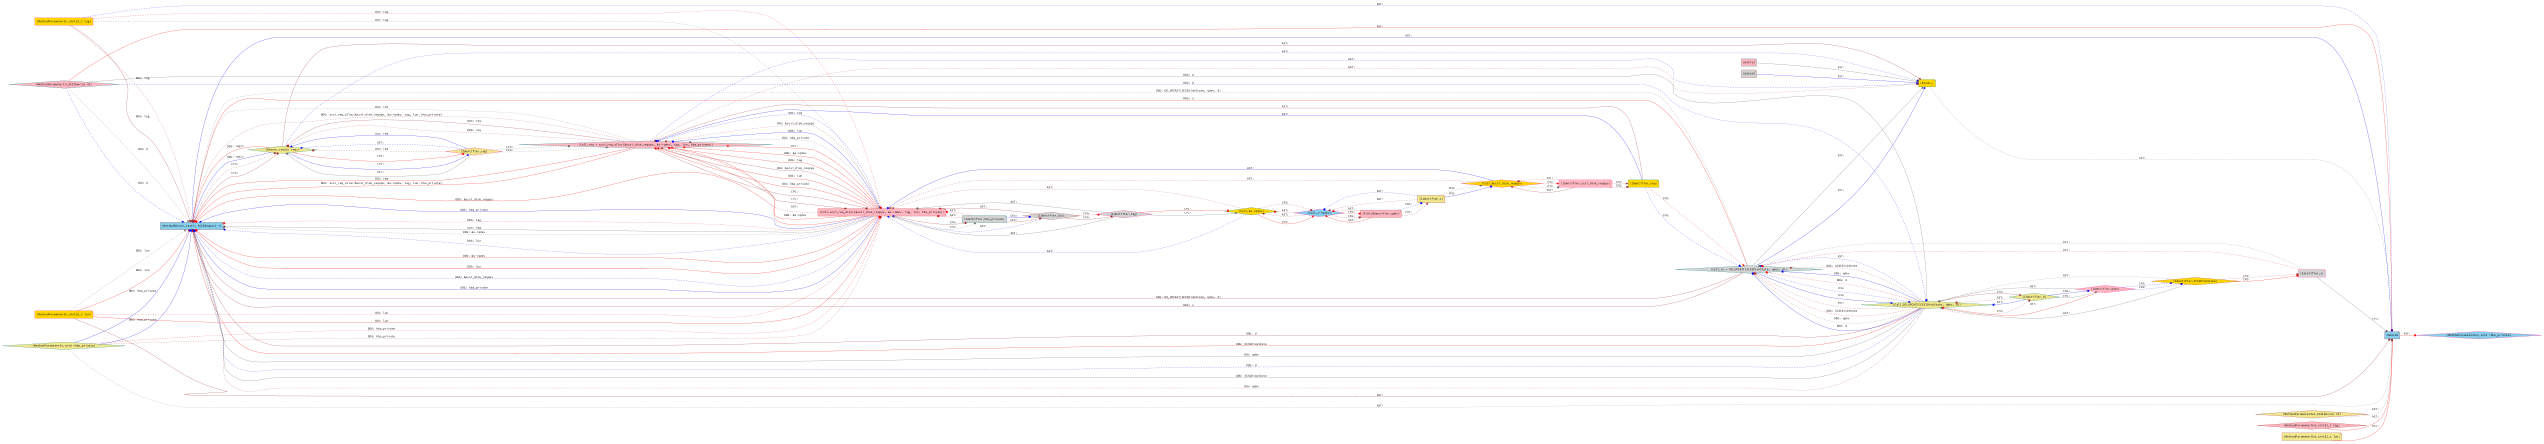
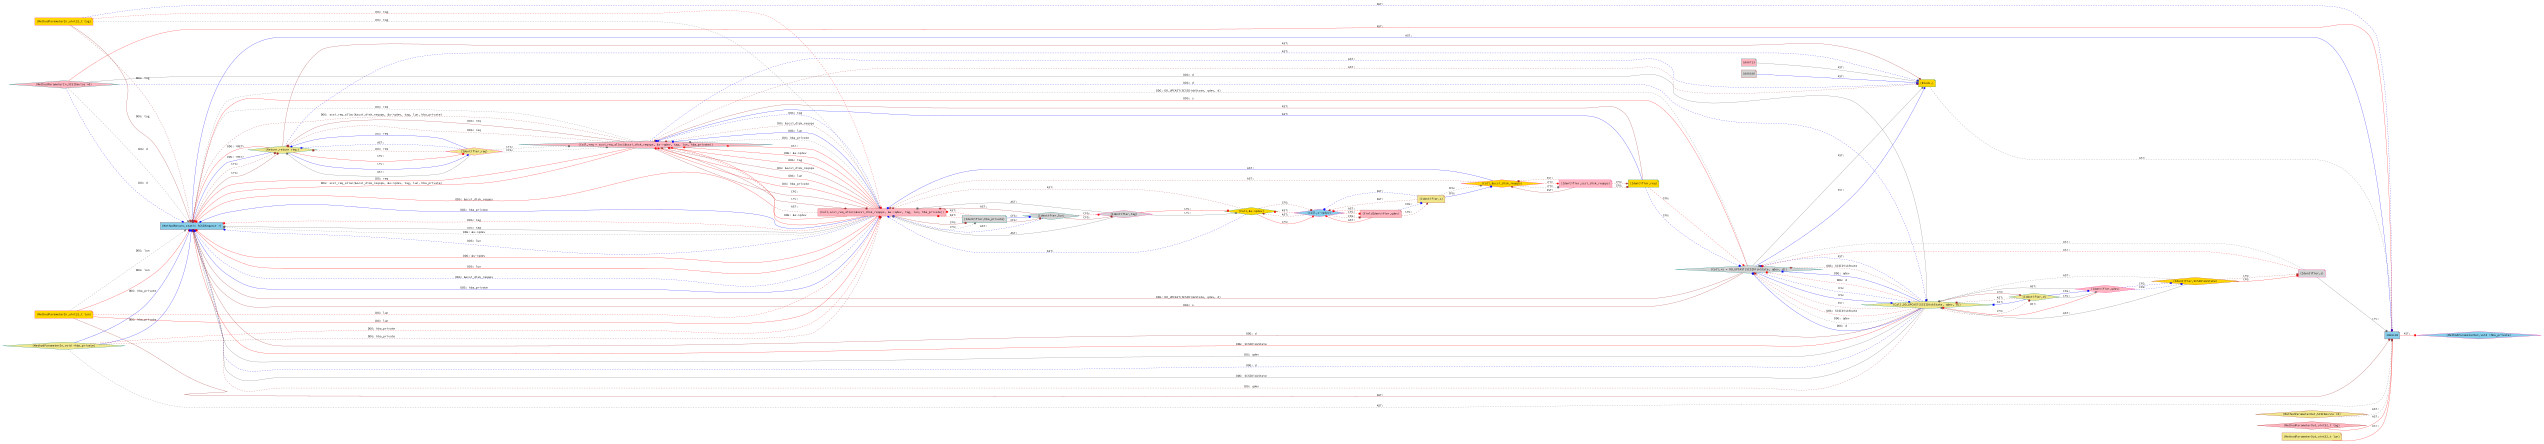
(1051, 216) -> (1051, 216)
